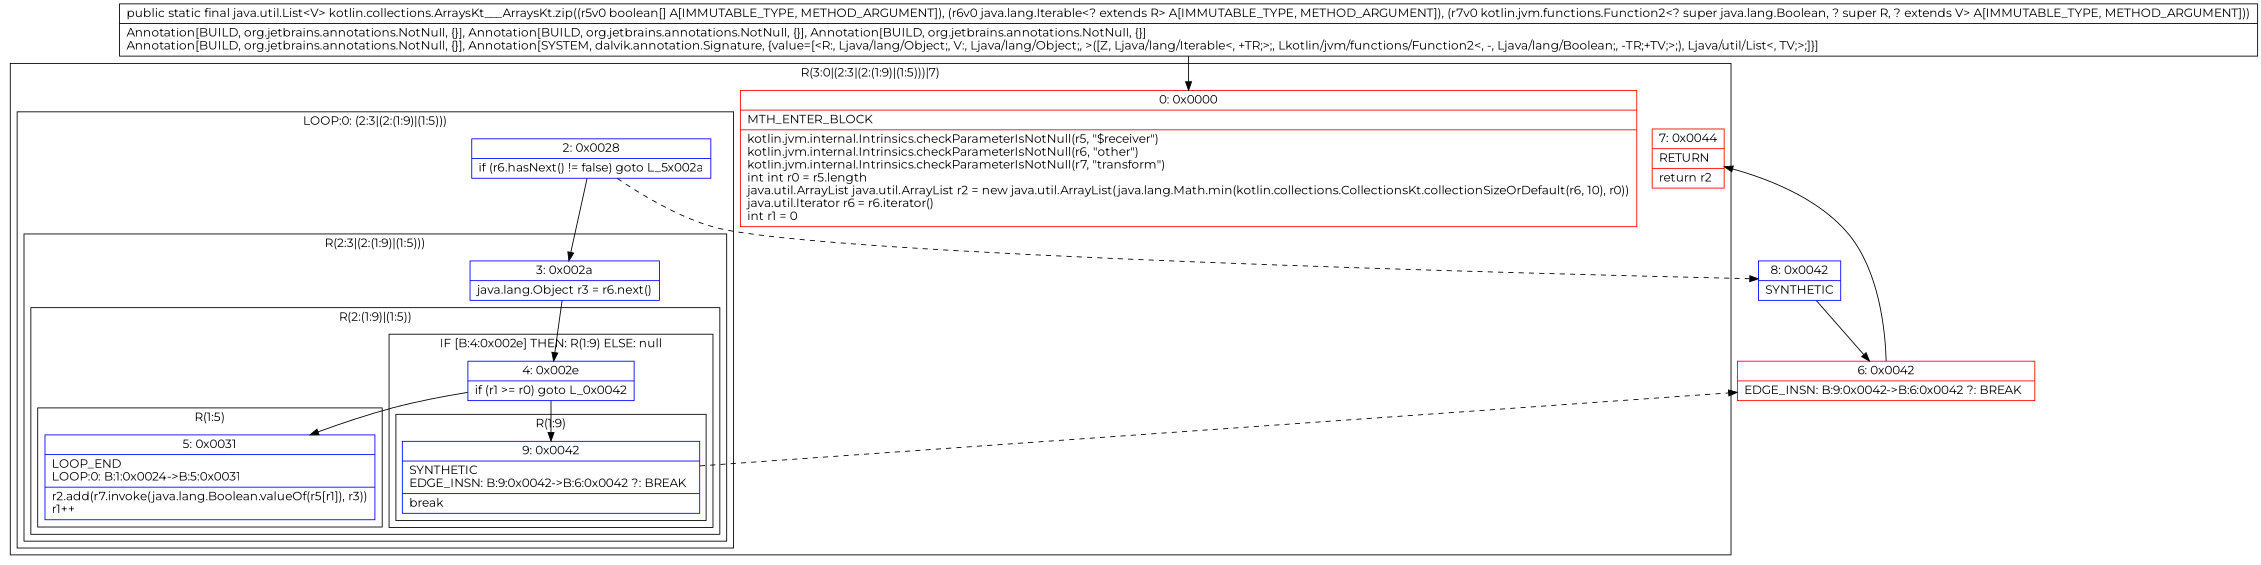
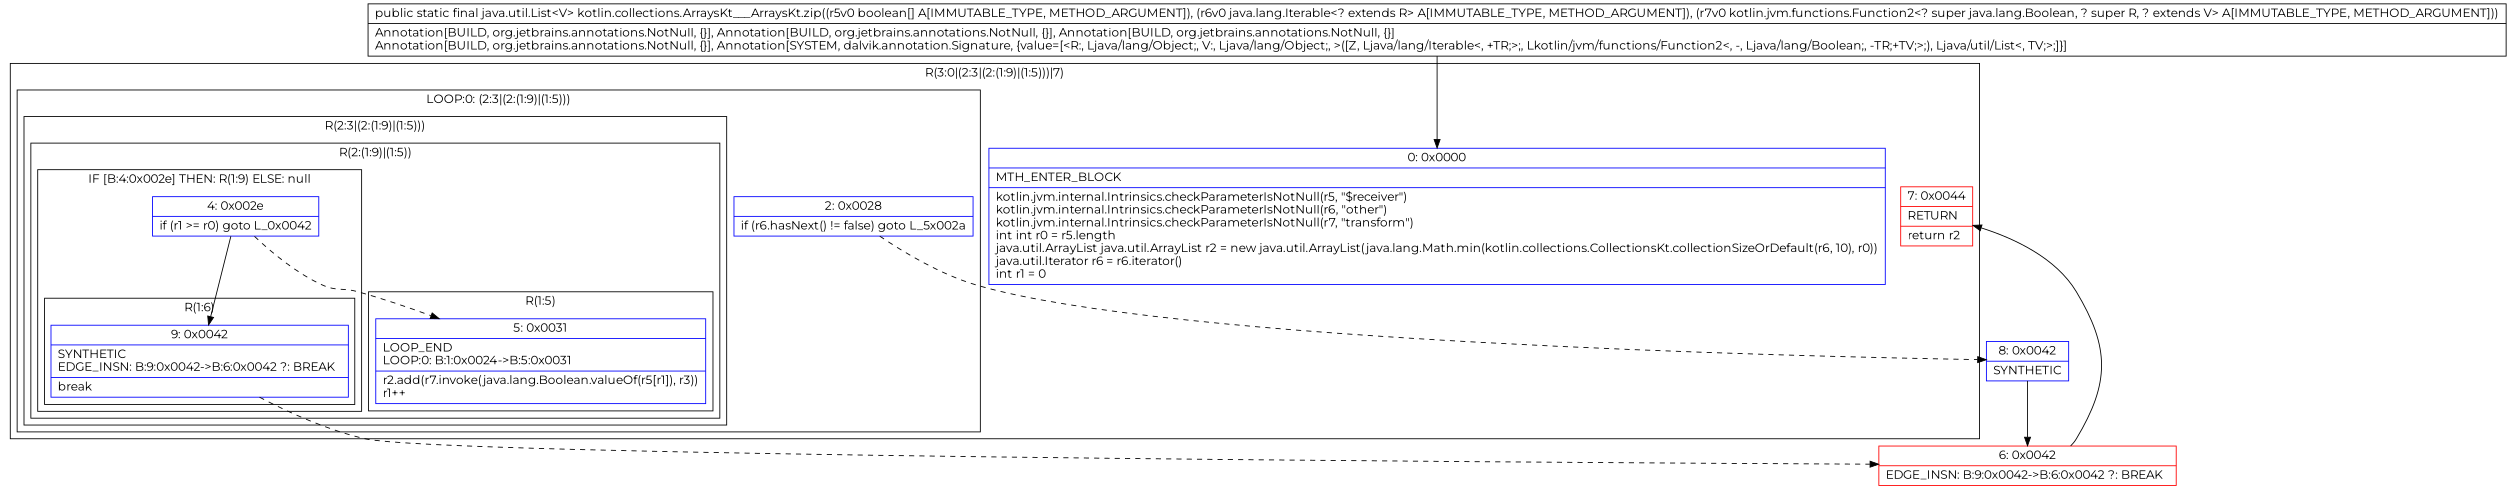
(1189, 159) -> (1437, 216)
(565, 281) -> none
(396, 407) -> (336, 289)
(551, 424) -> (200, 308)
